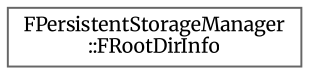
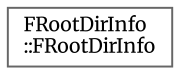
(155, 37) -> (90, 37)
